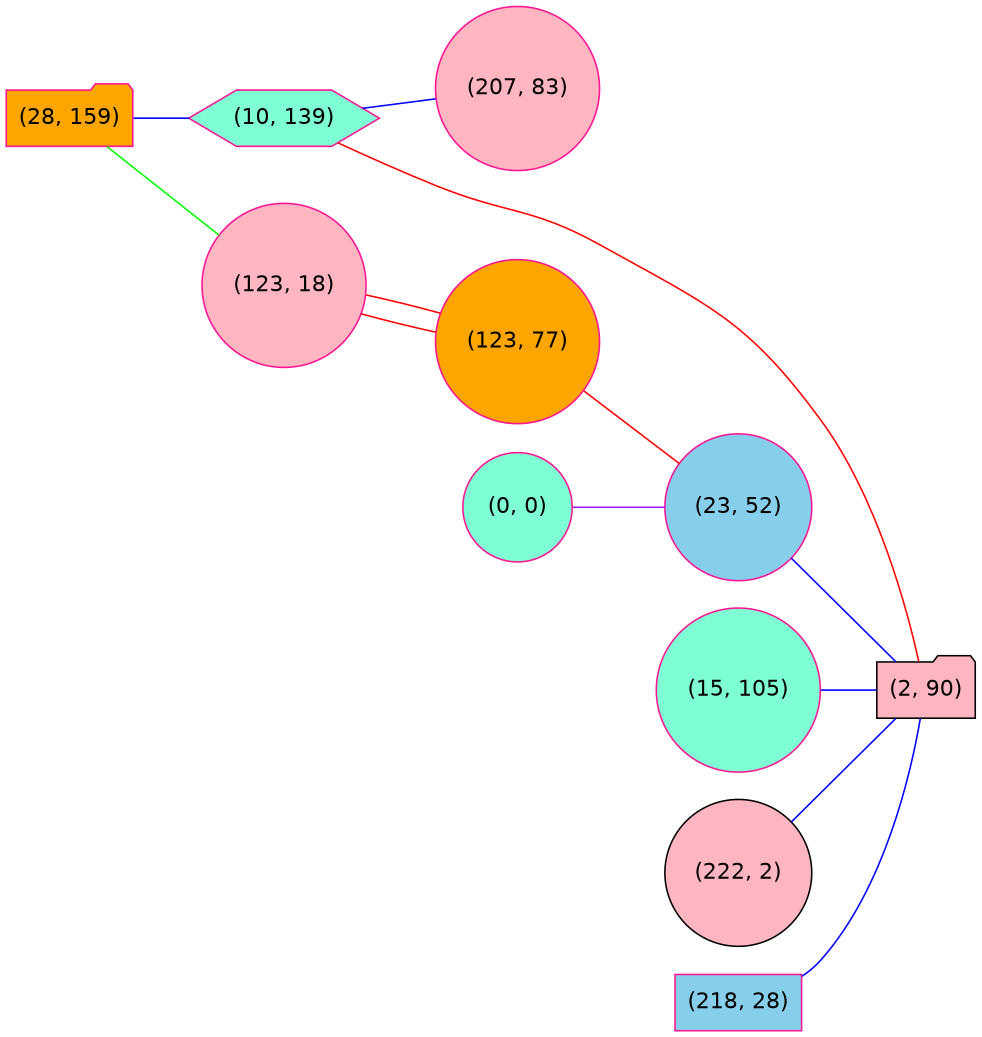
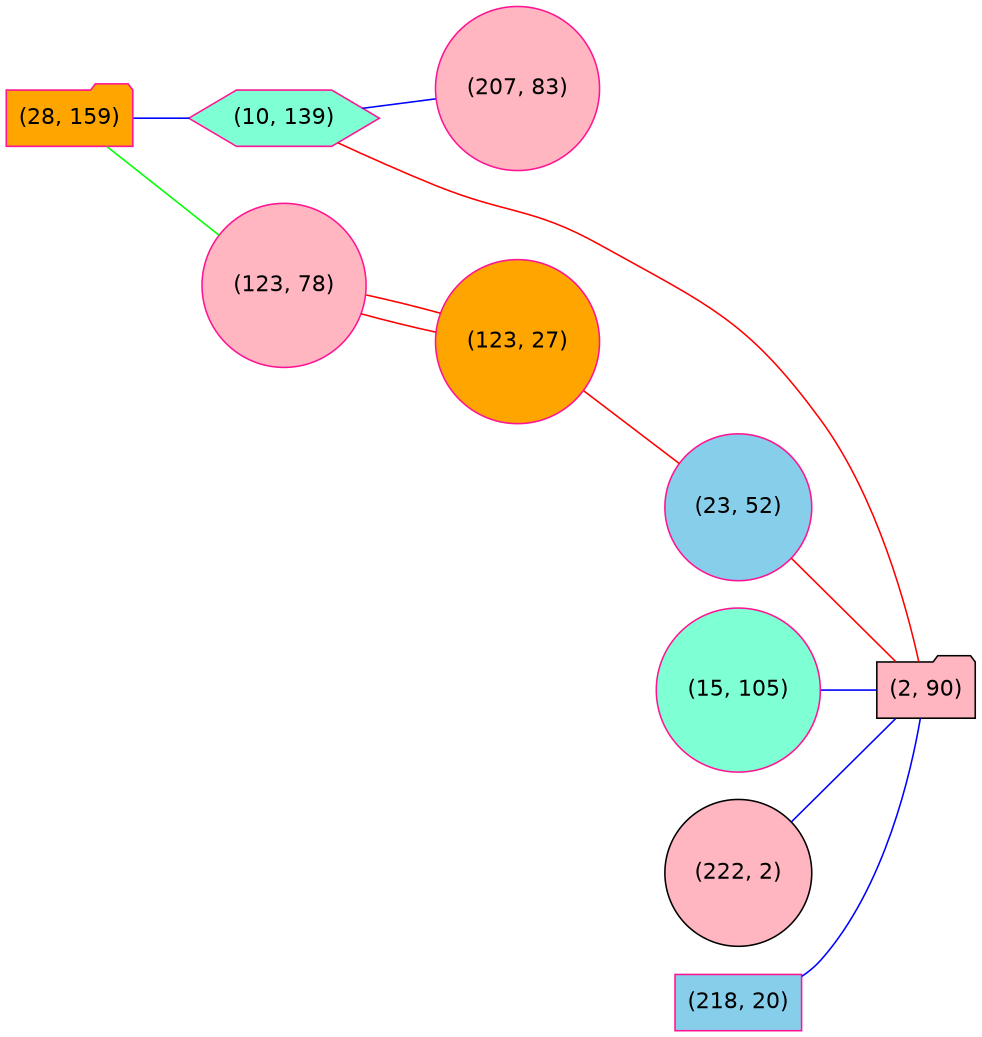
(284, 285) -> (284, 285)
(518, 342) -> (518, 342)
(518, 507) -> none
(843, 610) -> (843, 610)
(738, 1003) -> (738, 1003)
